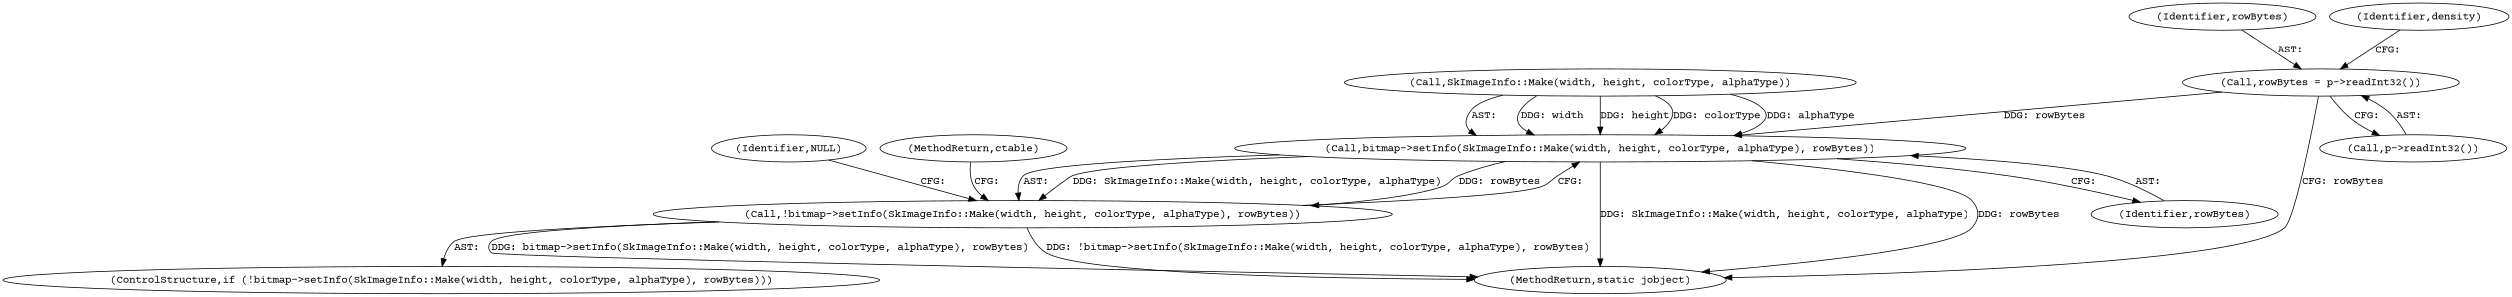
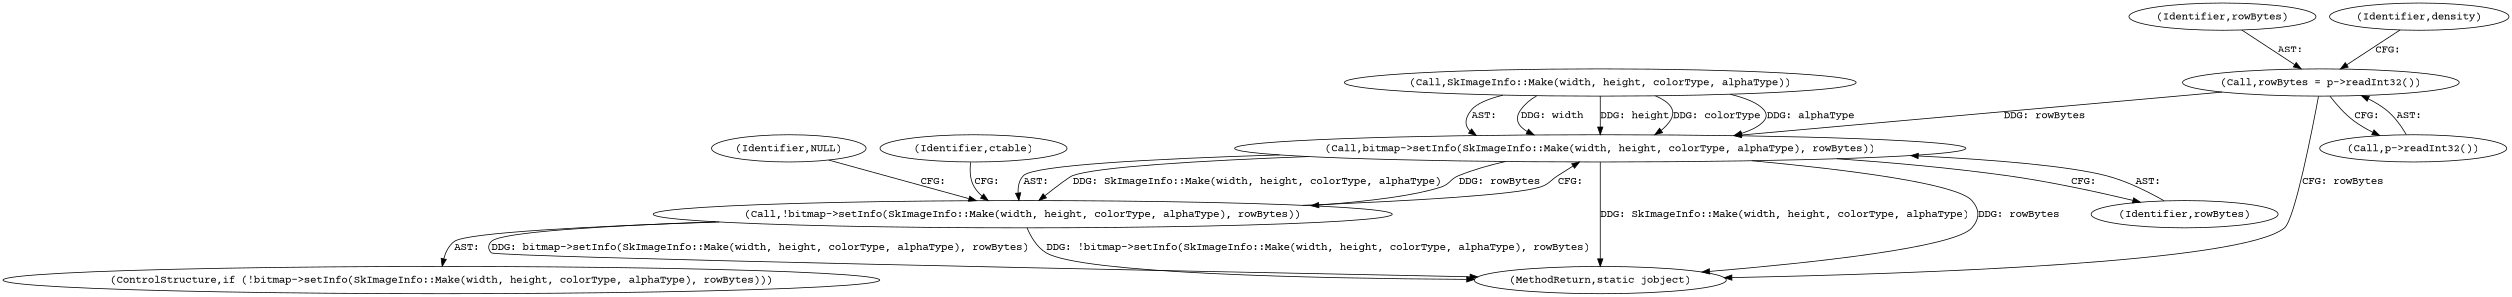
(974, 148) -> (974, 148)
